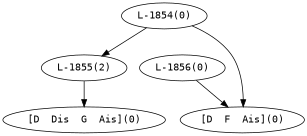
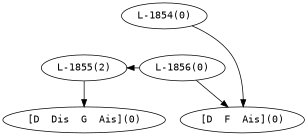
(127, 40) -> (137, 68)
